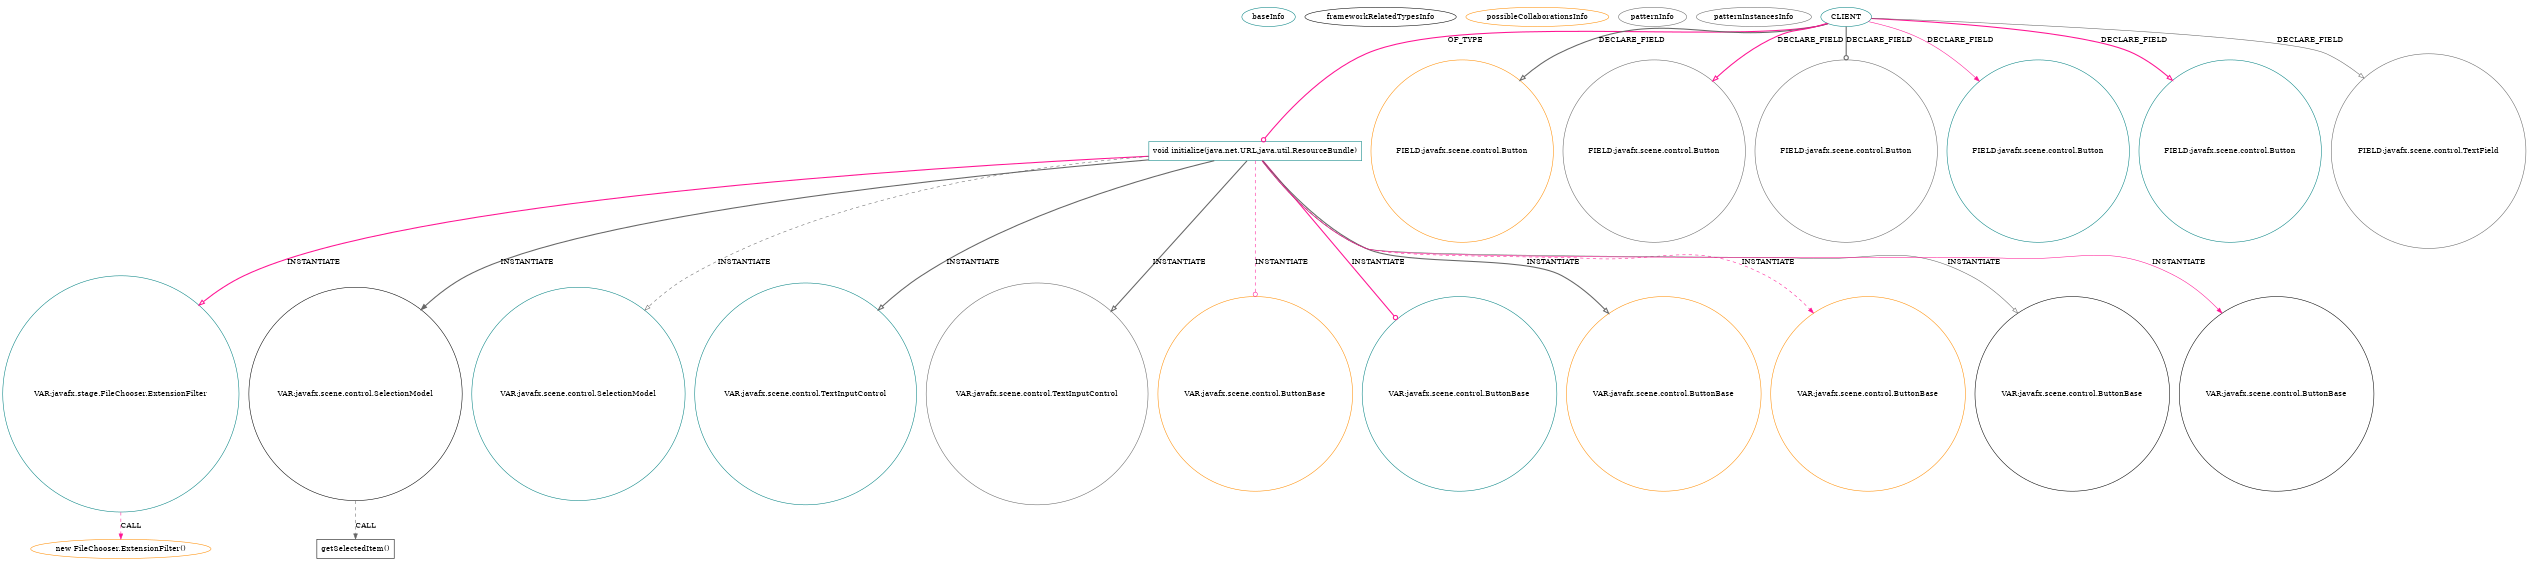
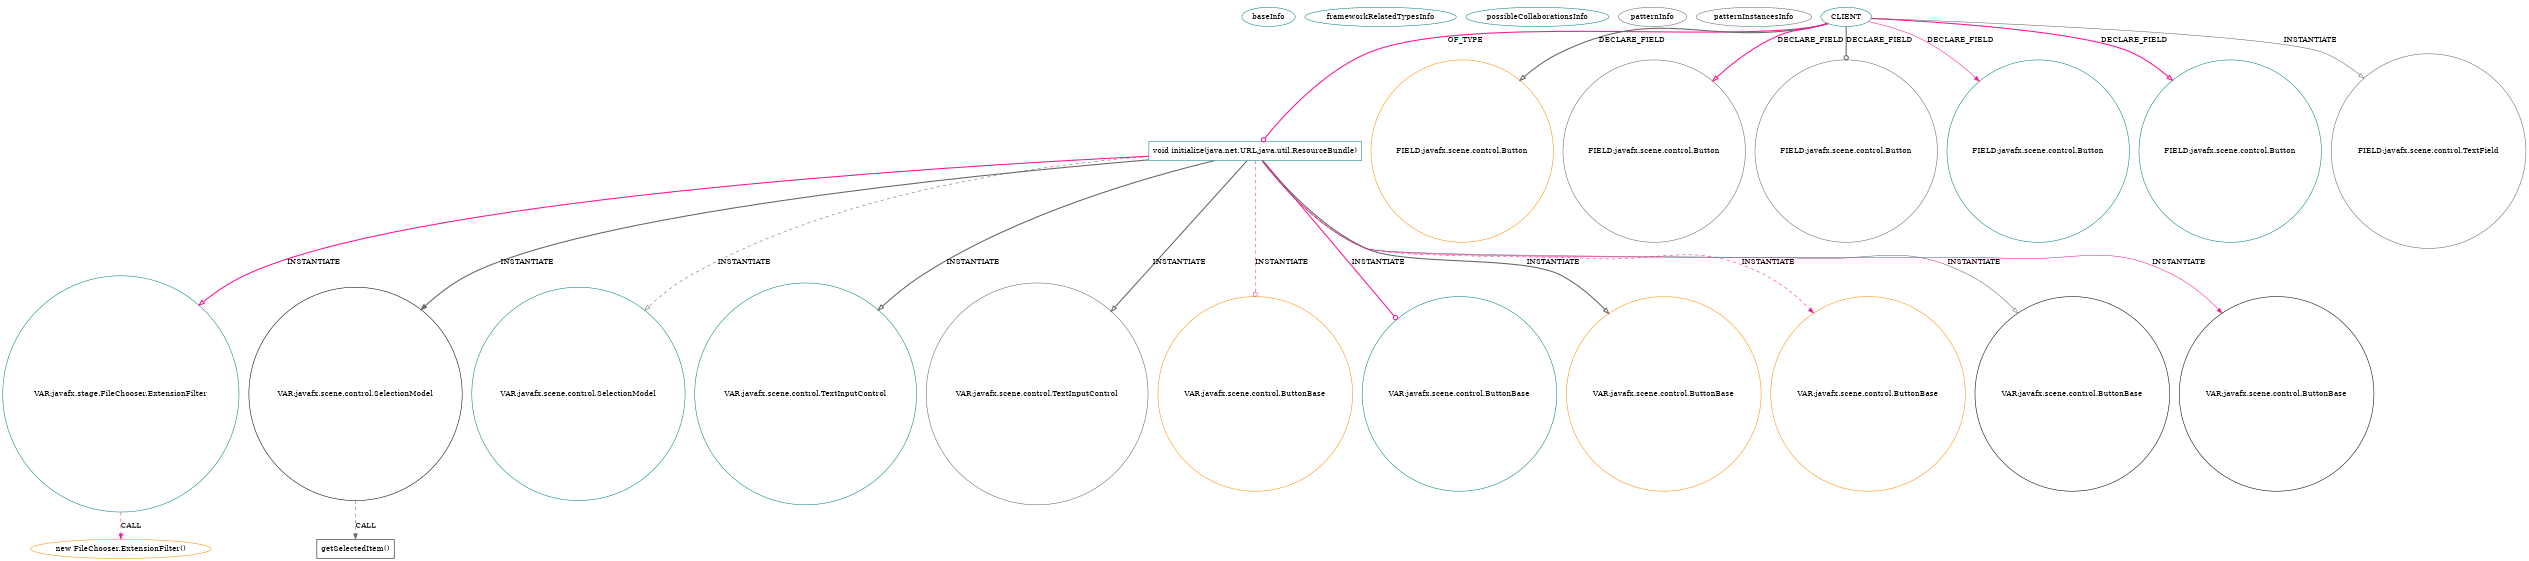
(1381, 17) -> (1381, 17)
(1537, 17) -> (1537, 17)
(2310, 40) -> (2310, 40)
